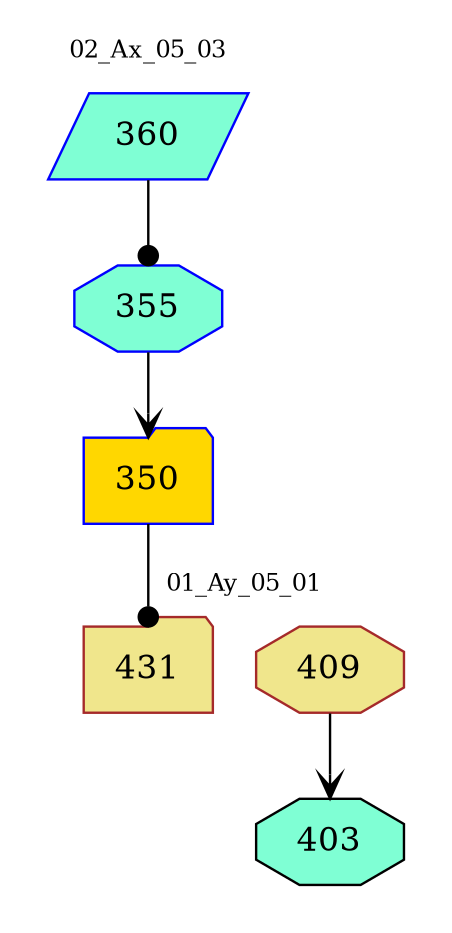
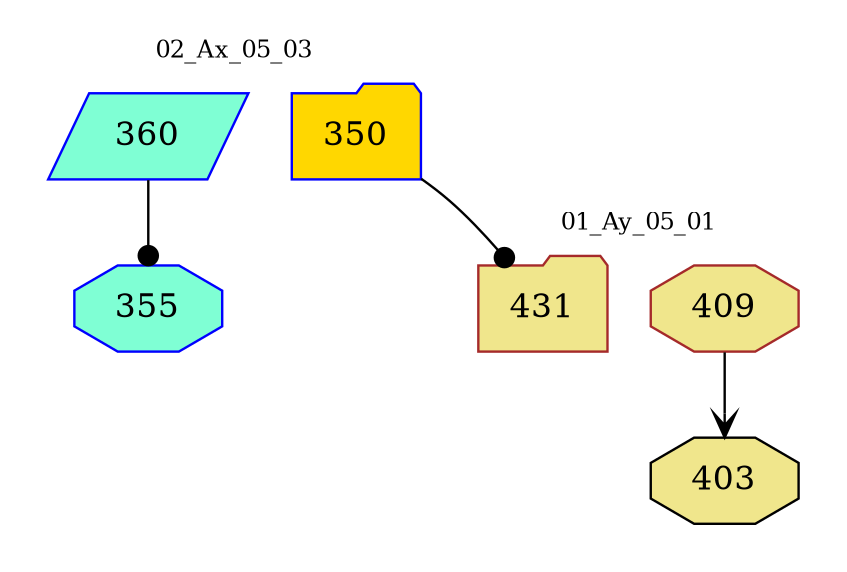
(148, 383) -> none
(330, 842) -> (725, 481)
